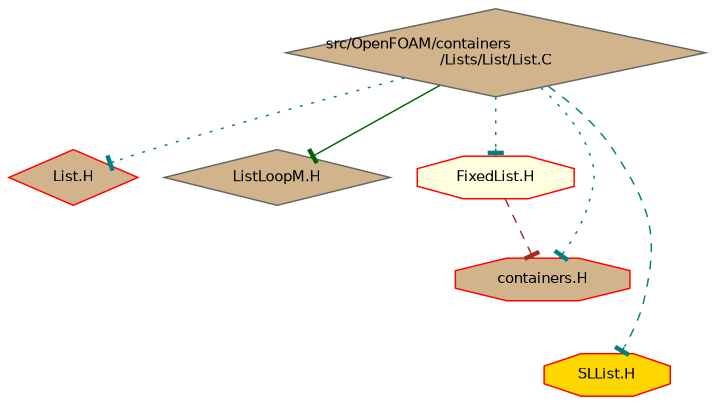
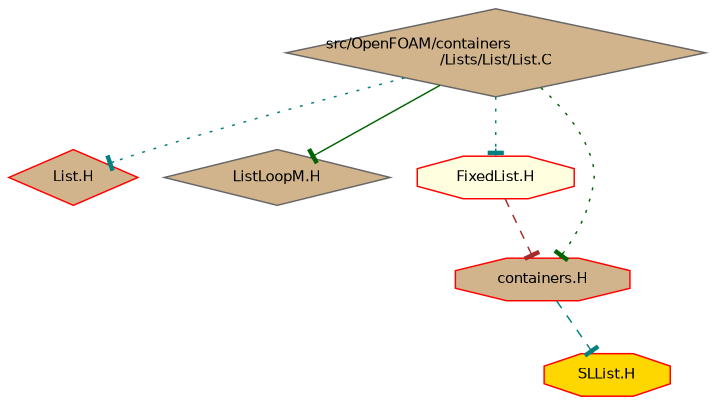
(593, 164) -> (593, 164)
(642, 202) -> (573, 324)
